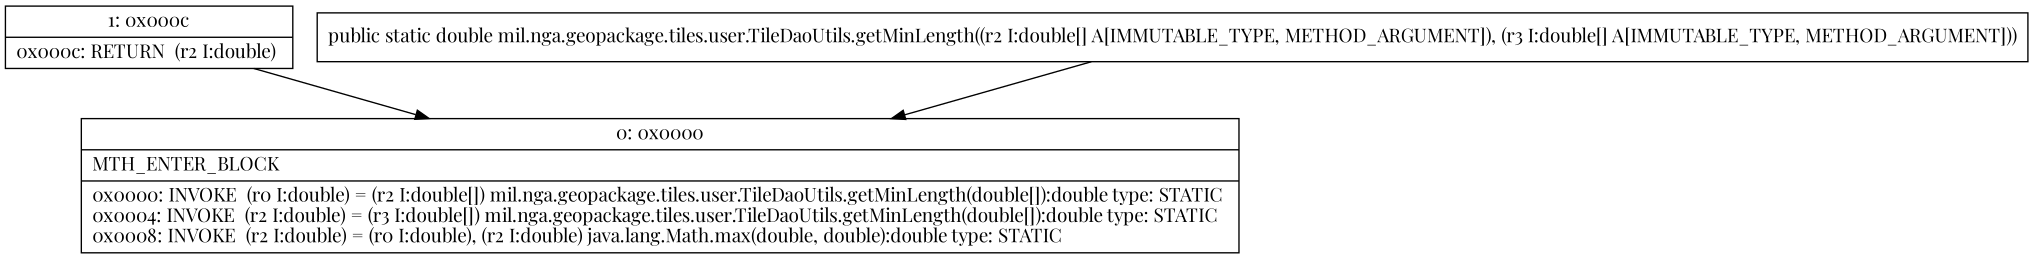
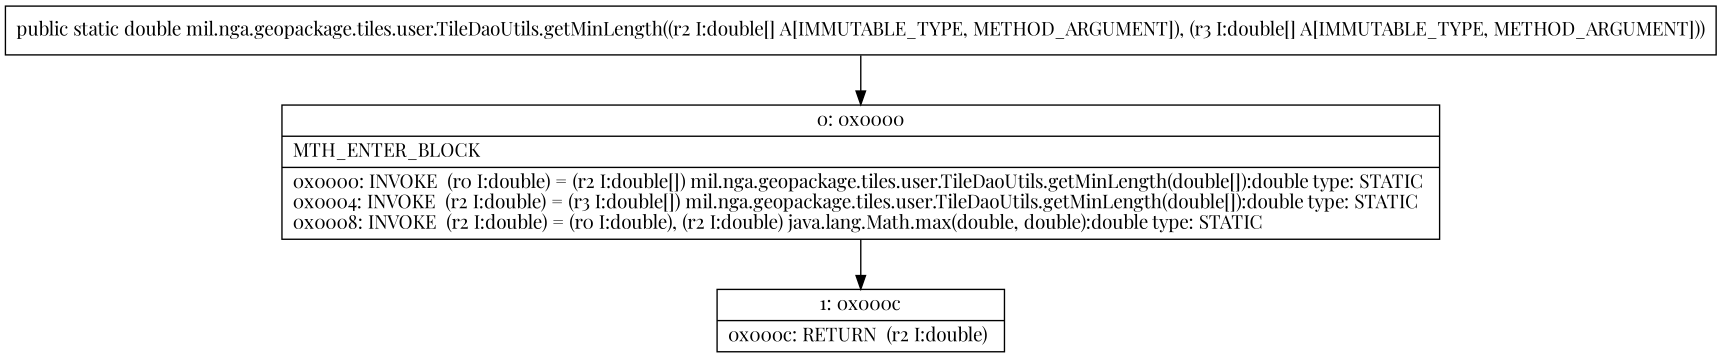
(335, 92) -> (861, 258)
